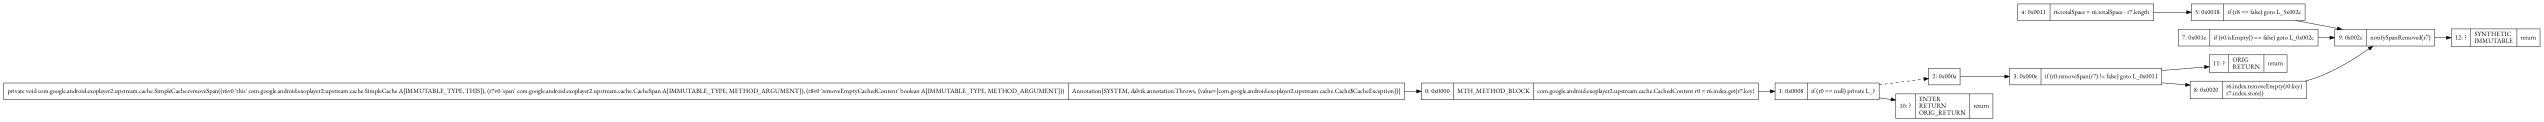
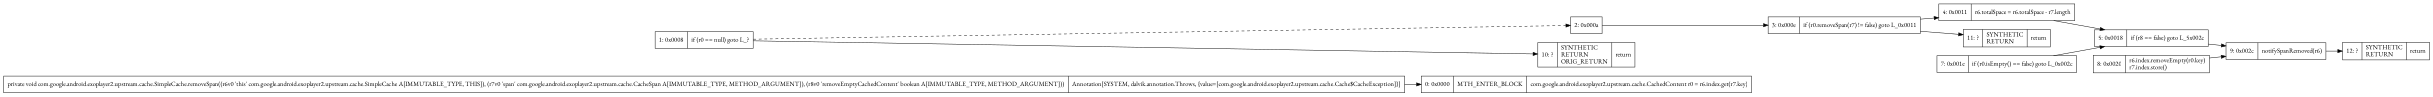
(2401, 37) -> (2292, 51)
(2324, 38) -> (2077, 52)
(2494, 41) -> (2380, 54)
(2241, 60) -> (2005, 34)
(2174, 84) -> (1927, 19)
(1494, 91) -> (1490, 84)
(1764, 91) -> none
(1843, 91) -> (720, 40)
(1930, 99) -> (1579, 48)
